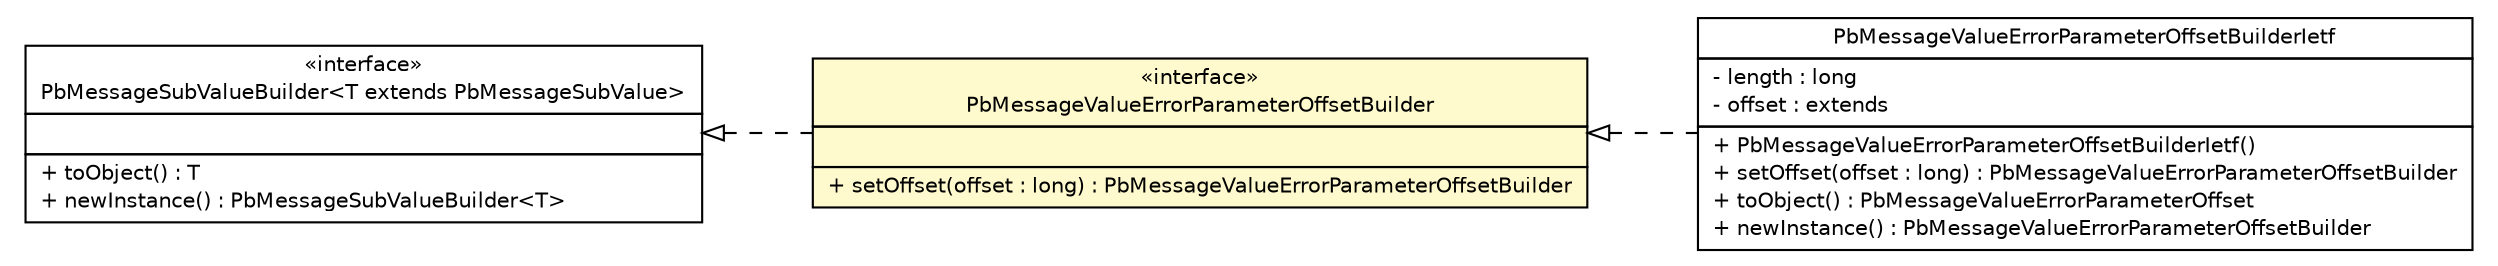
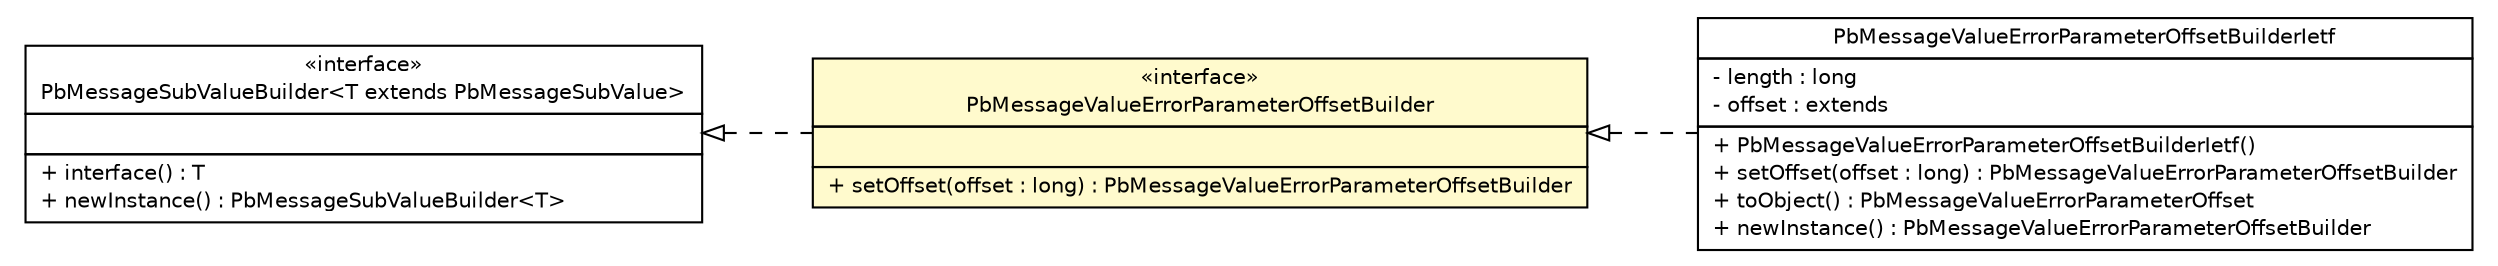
(121, 173) -> (123, 173)
